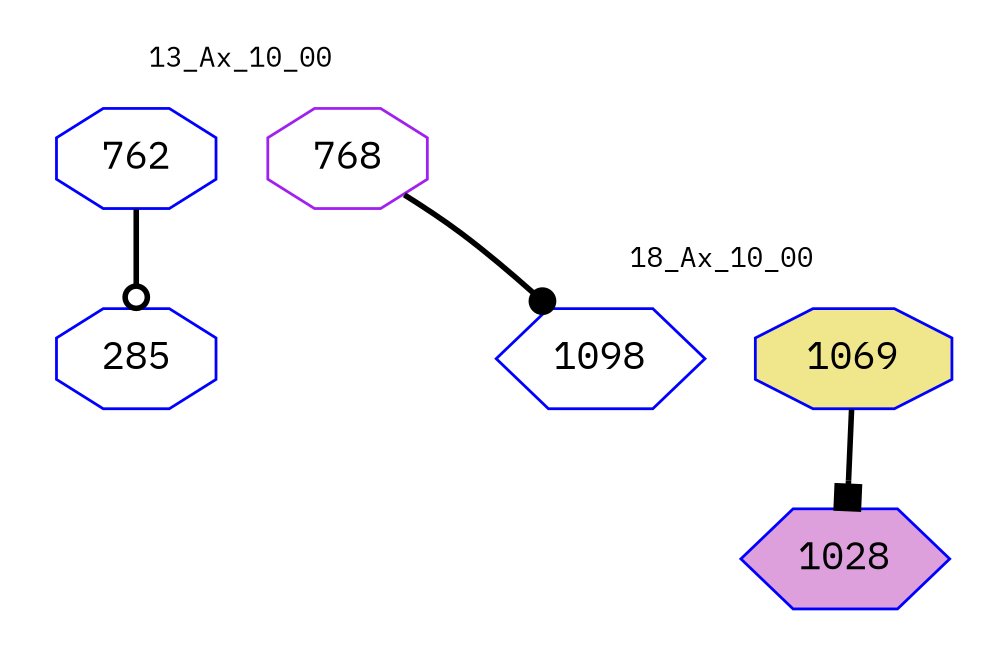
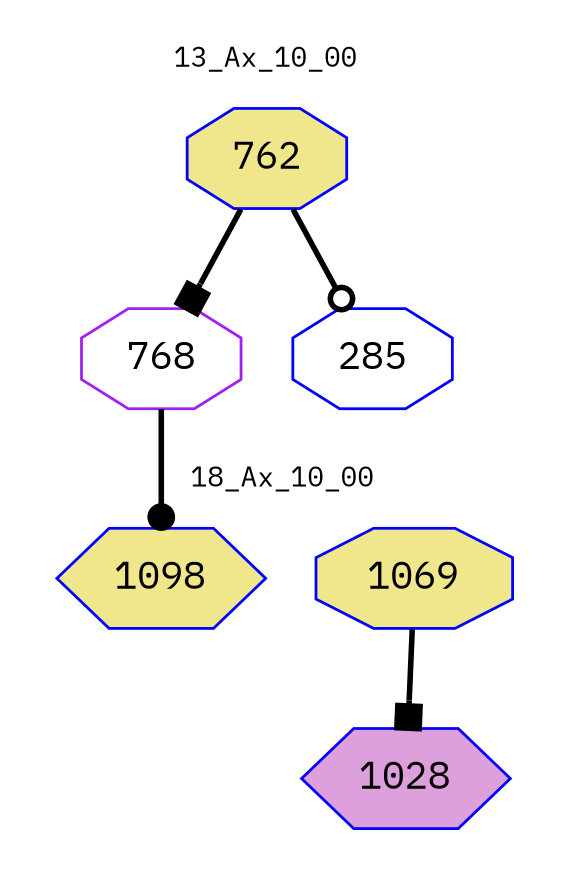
(136, 158) -> (267, 158)
none -> (221, 247)
(601, 359) -> (161, 578)
